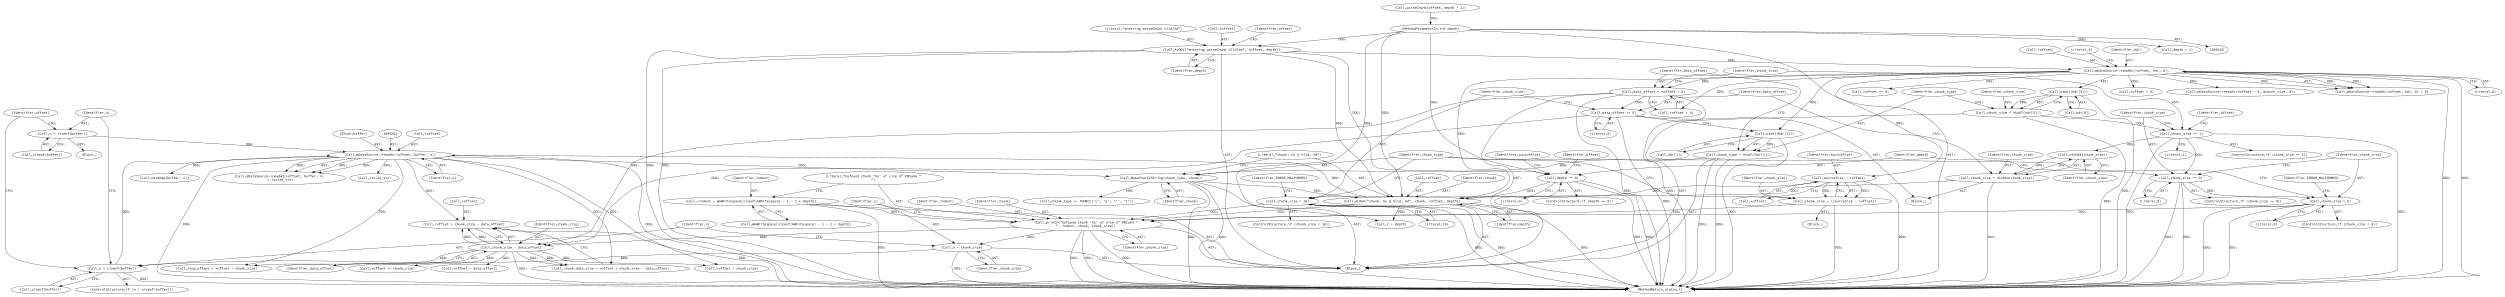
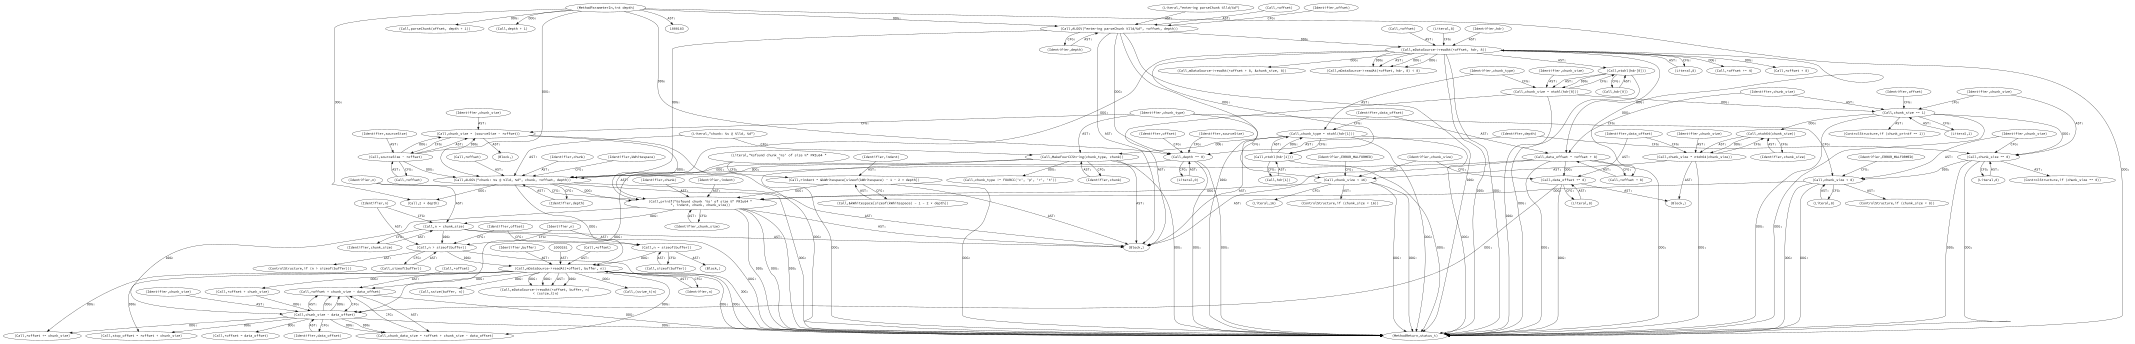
(1431, 17) -> (516, 16)
(1852, 84) -> none
(1693, 123) -> (1312, 148)
none -> (1929, 127)
(353, 134) -> (517, 248)
(1952, 155) -> (2126, 170)
(2269, 155) -> (1885, 134)
none -> (632, 157)
(776, 167) -> (262, 273)
(164, 178) -> (442, 292)
(1796, 191) -> (1558, 170)
(1579, 201) -> none
(1375, 206) -> none
(619, 263) -> (282, 303)
(1851, 279) -> none
none -> (391, 308)
